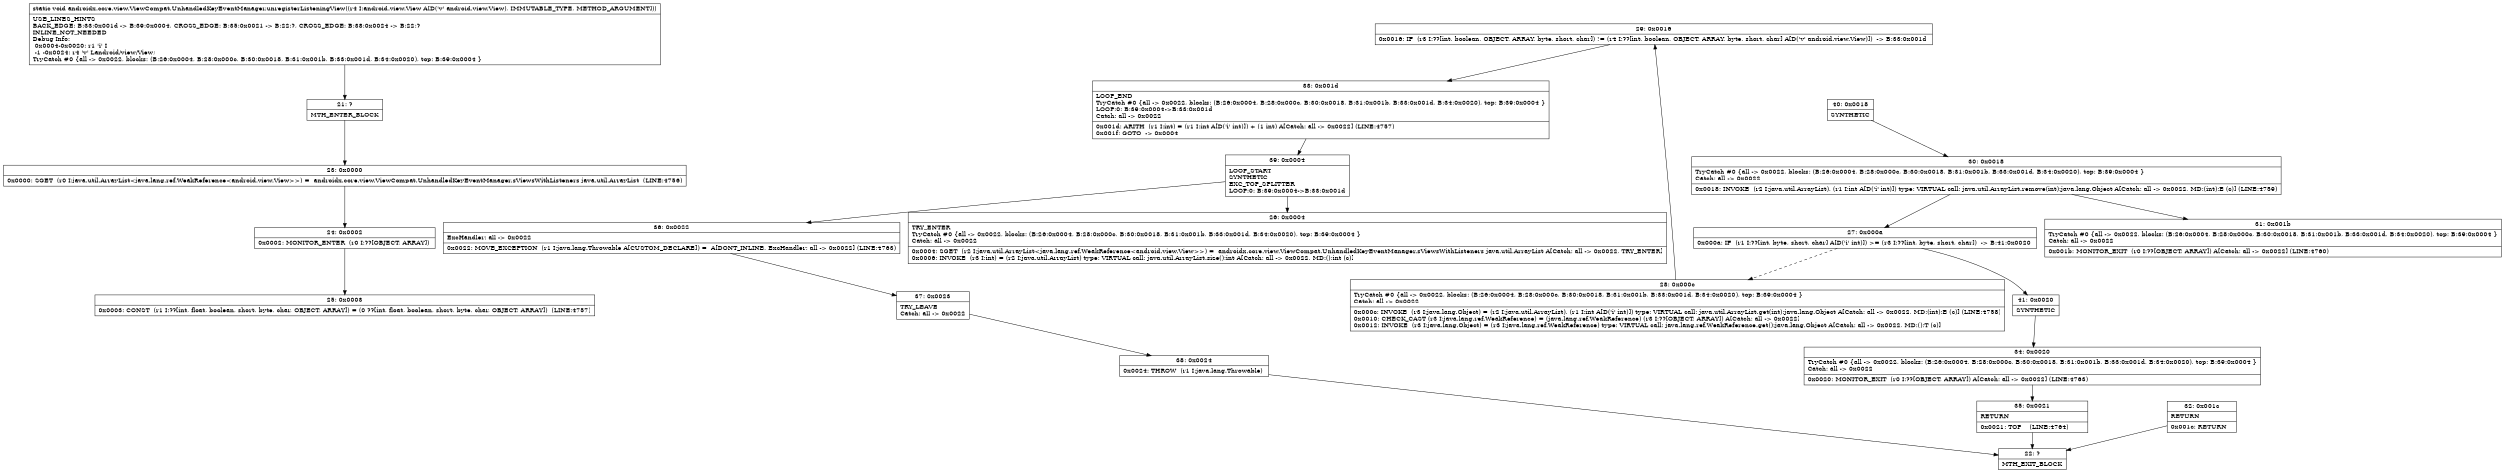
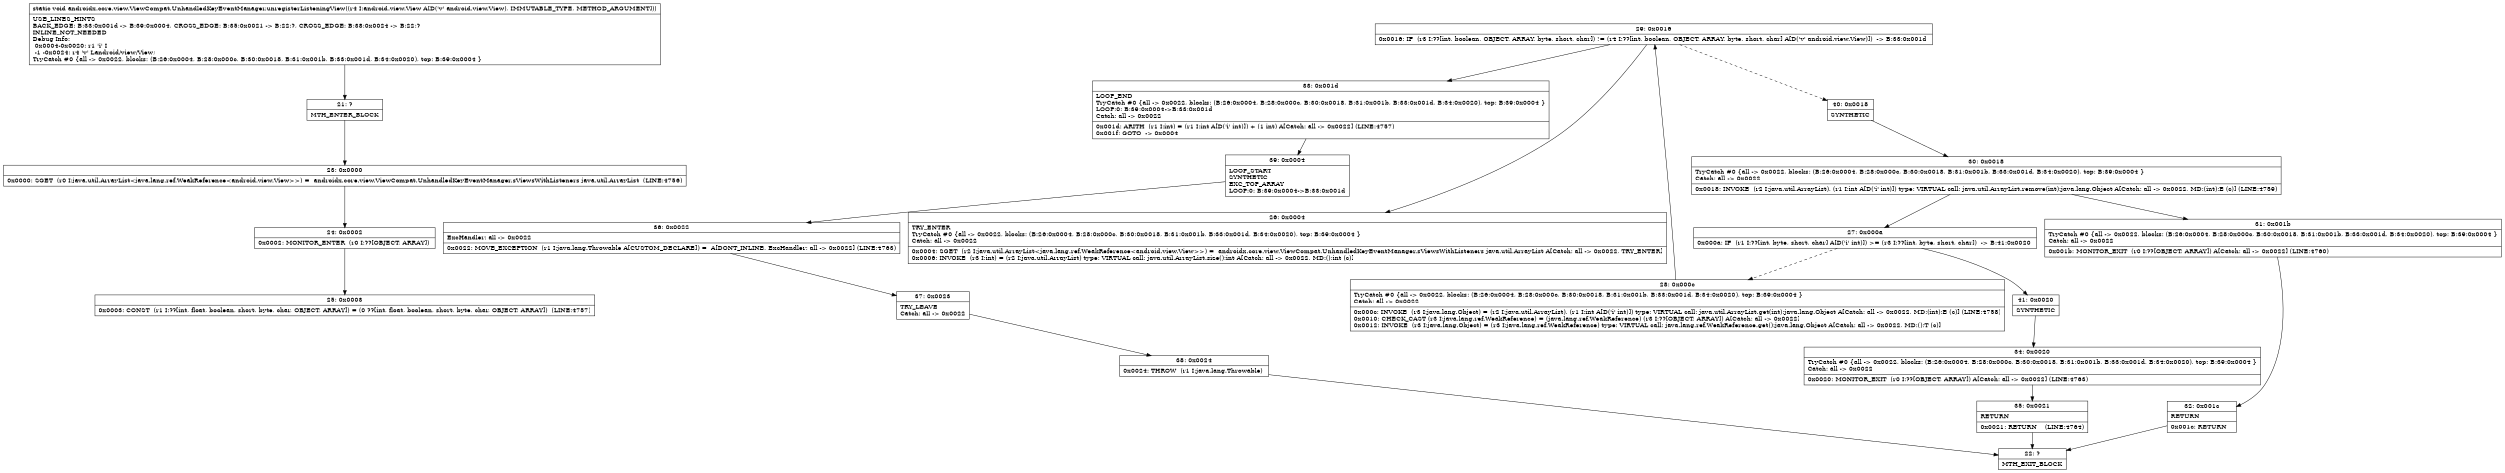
none -> (1751, 72)
(1262, 184) -> (1257, 184)
(1287, 202) -> (1534, 151)
none -> (2281, 338)
(2025, 427) -> (2032, 427)
